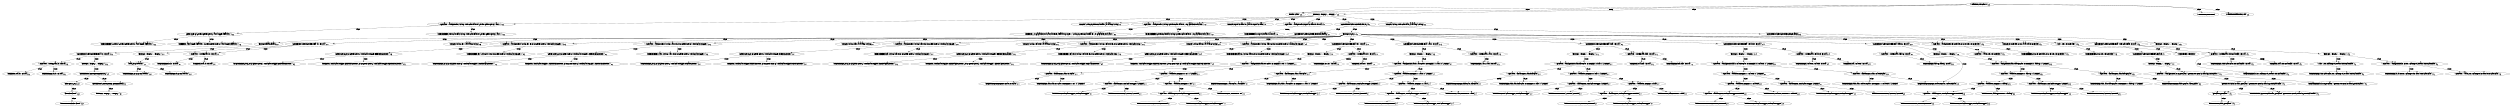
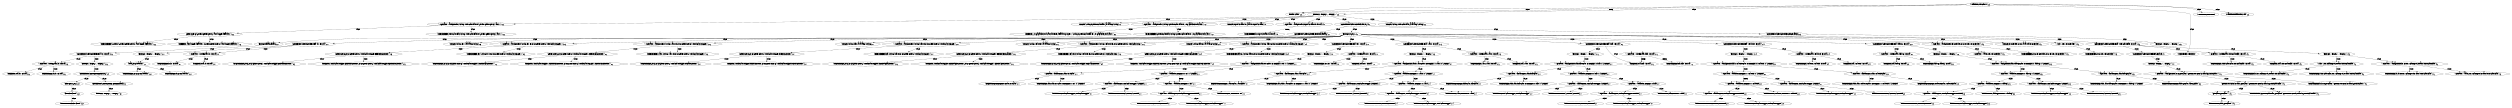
(2125, 47) -> (2111, 8)
(1356, 49) -> none
(1622, 49) -> (1616, 57)
(1977, 49) -> (1977, 49)
(1946, 57) -> (1894, 49)
(1349, 59) -> (1349, 59)
(1644, 59) -> (1644, 59)
(1665, 59) -> (1665, 59)
(2263, 59) -> (2263, 59)
none -> (1525, 64)
none -> (1896, 64)
(2211, 69) -> (2302, 69)
(1181, 79) -> (1181, 79)
(1499, 79) -> (1499, 79)
(1746, 79) -> (1746, 79)
